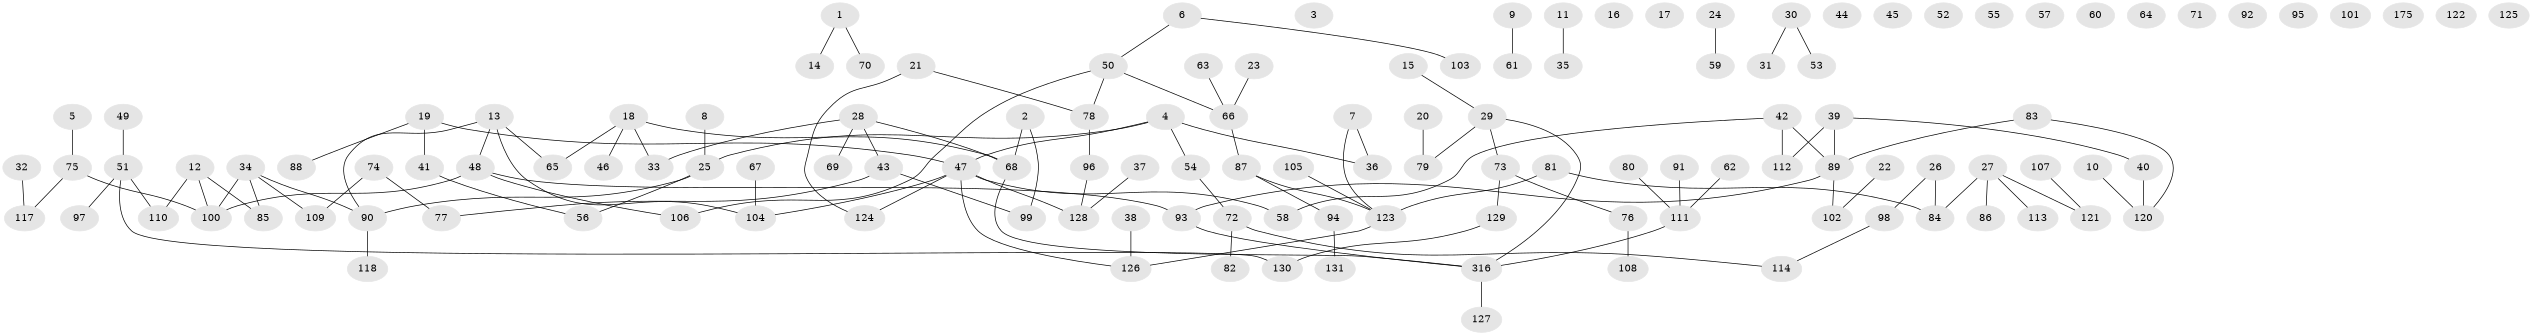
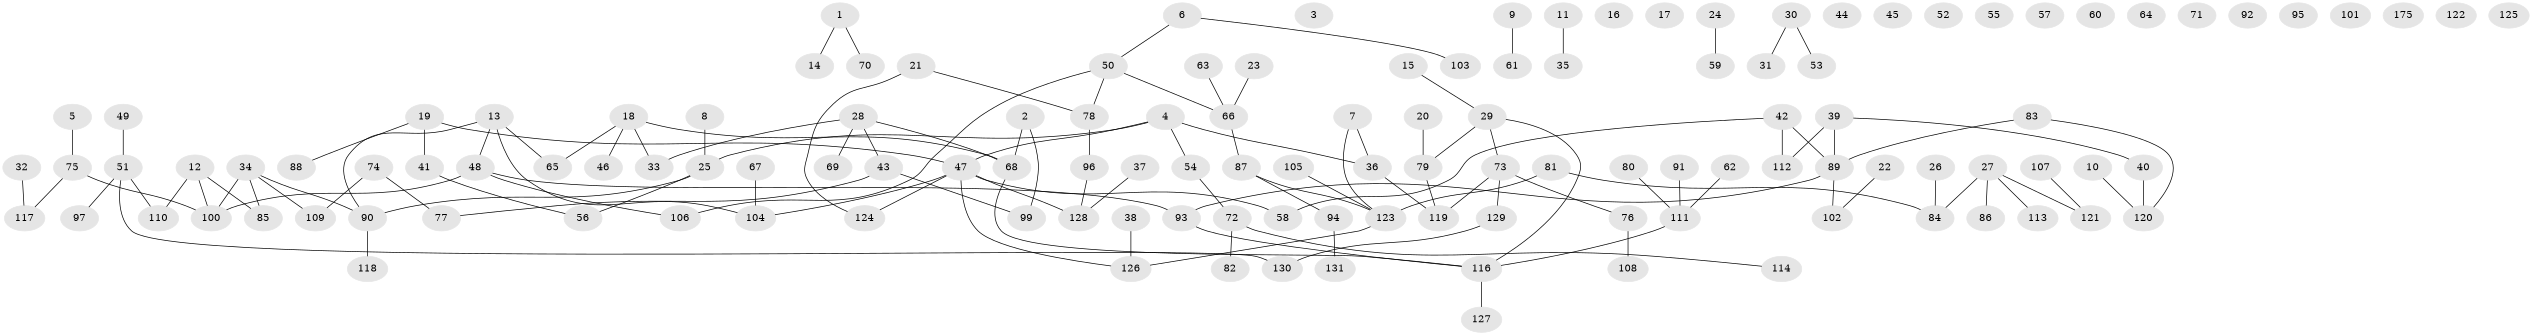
none -> (1439, 218)
(1884, 218) -> none
(1482, 269) -> (1482, 269)
